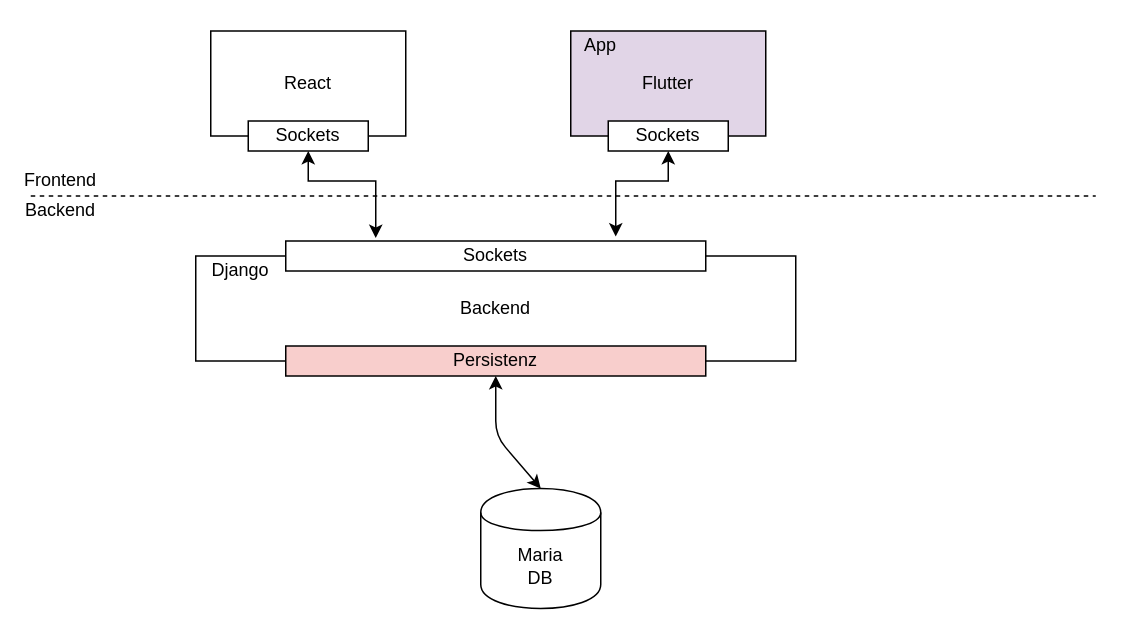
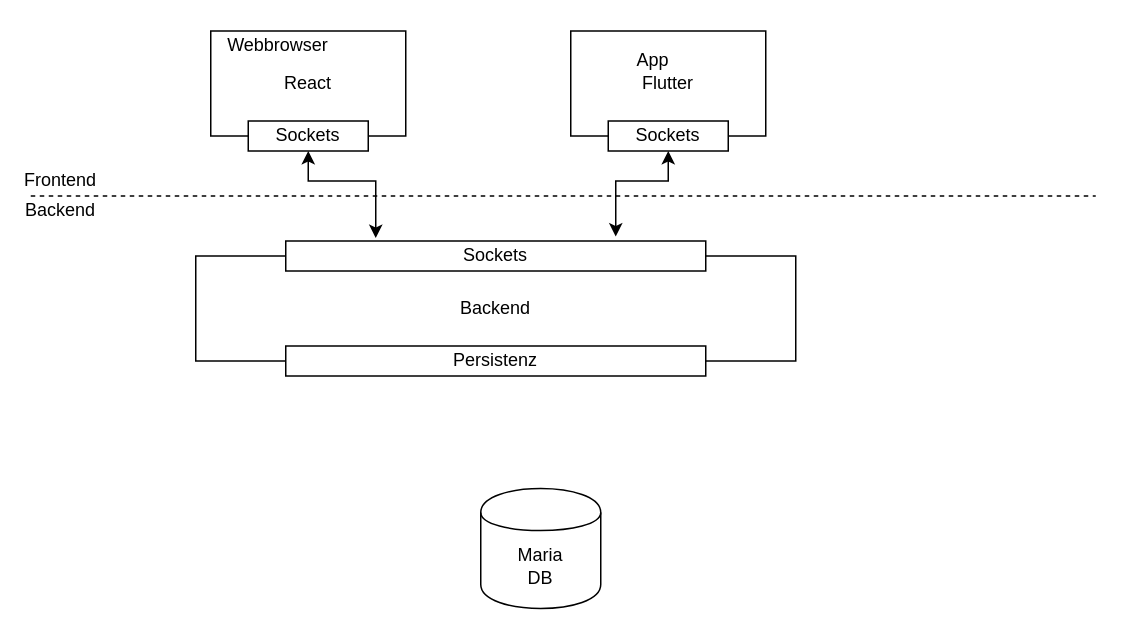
none -> (278, 46)
(601, 46) -> (653, 61)
(668, 83) -> (668, 83)
(241, 271) -> none
(496, 361) -> (496, 361)
(501, 441) -> none
